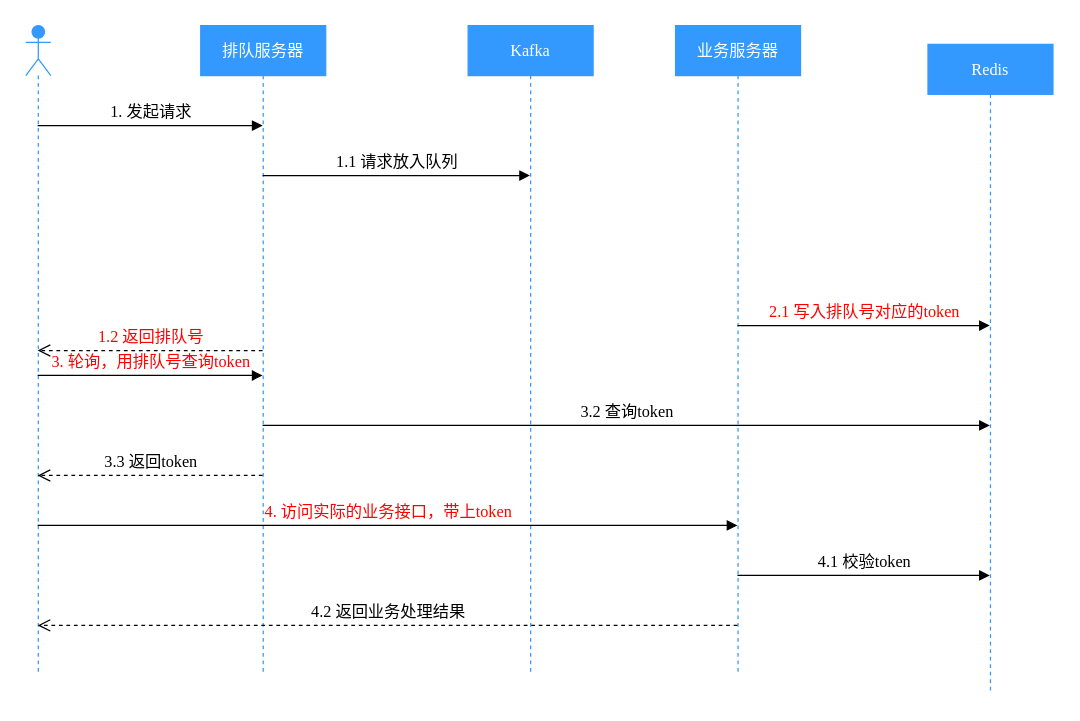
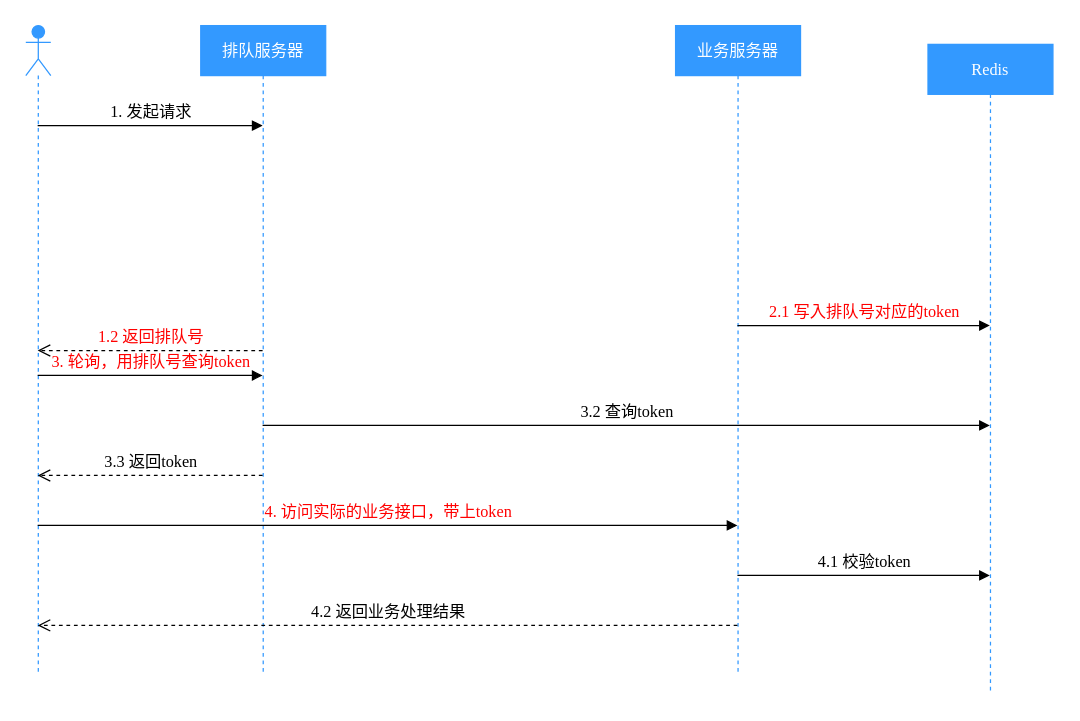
(392, 176) -> none
(531, 351) -> none
